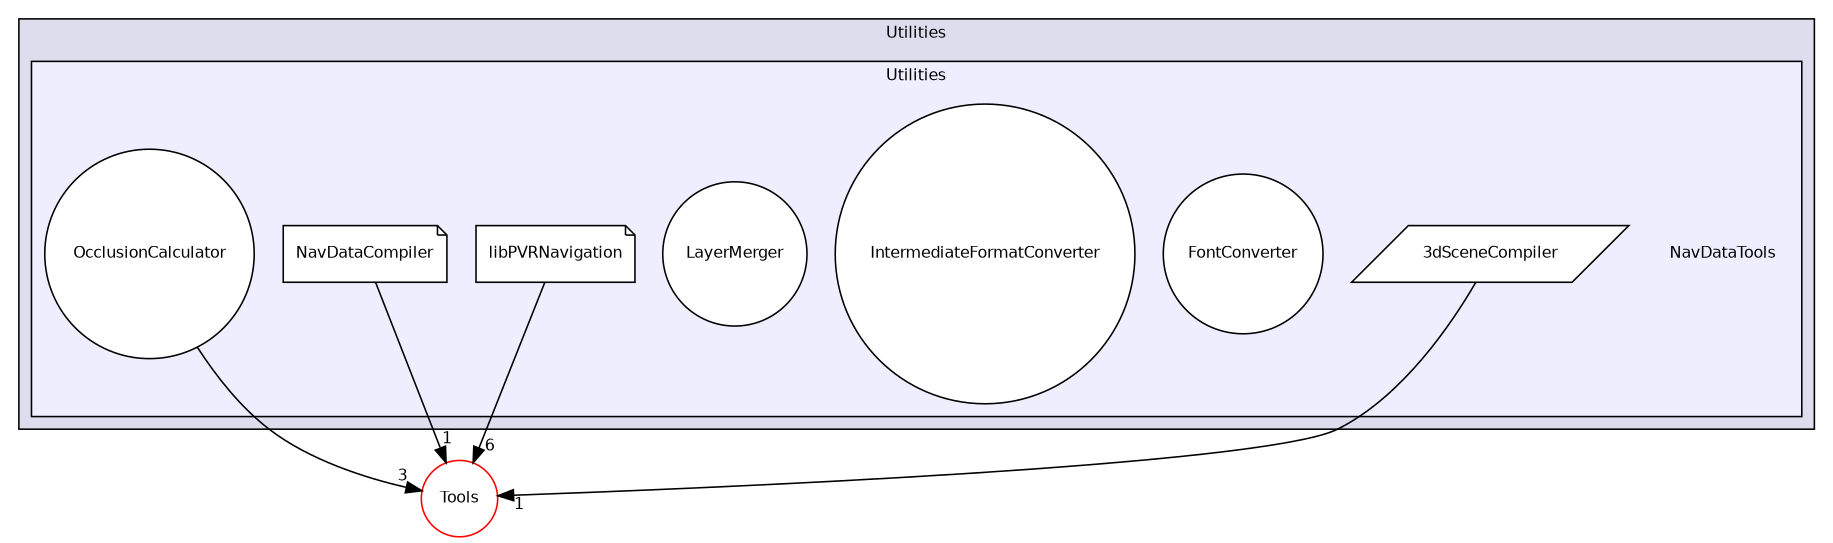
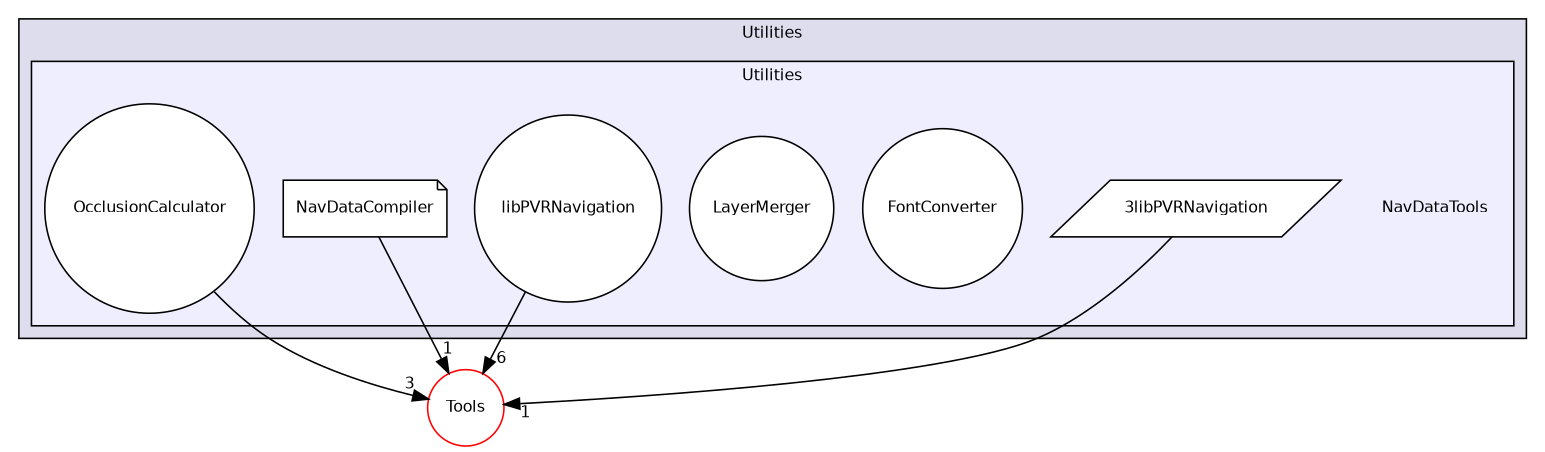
(555, 254) -> (568, 209)
(985, 254) -> none
(1490, 254) -> (1196, 209)
